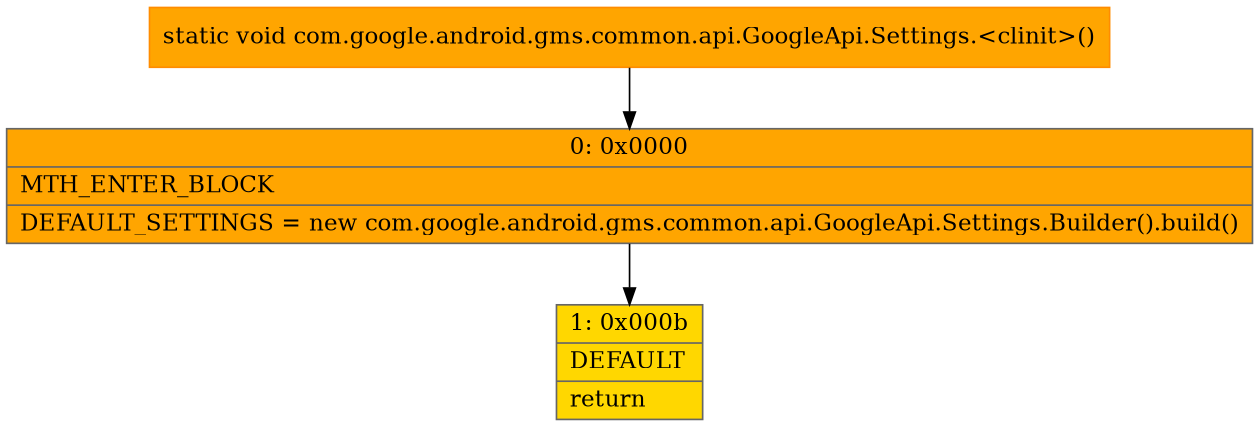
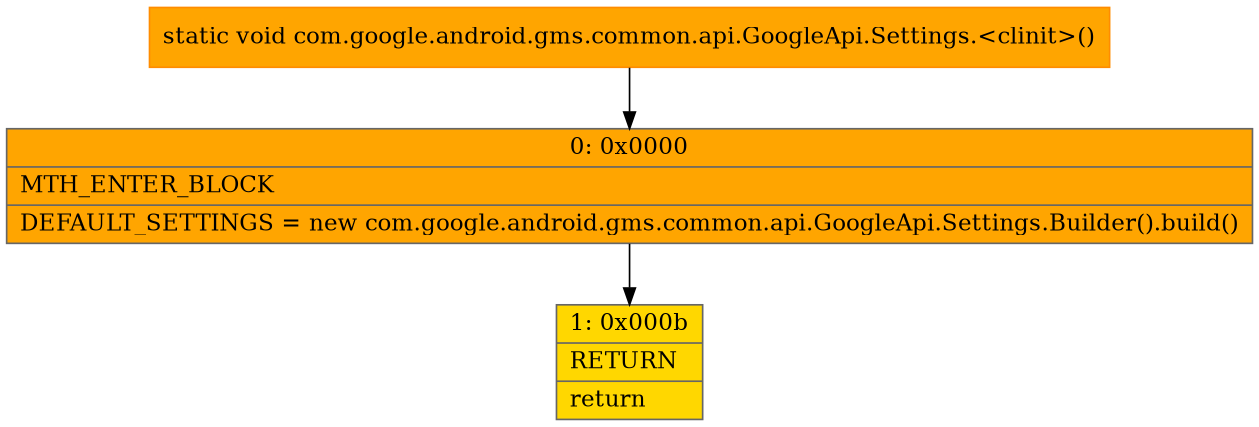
(628, 361) -> (624, 361)
